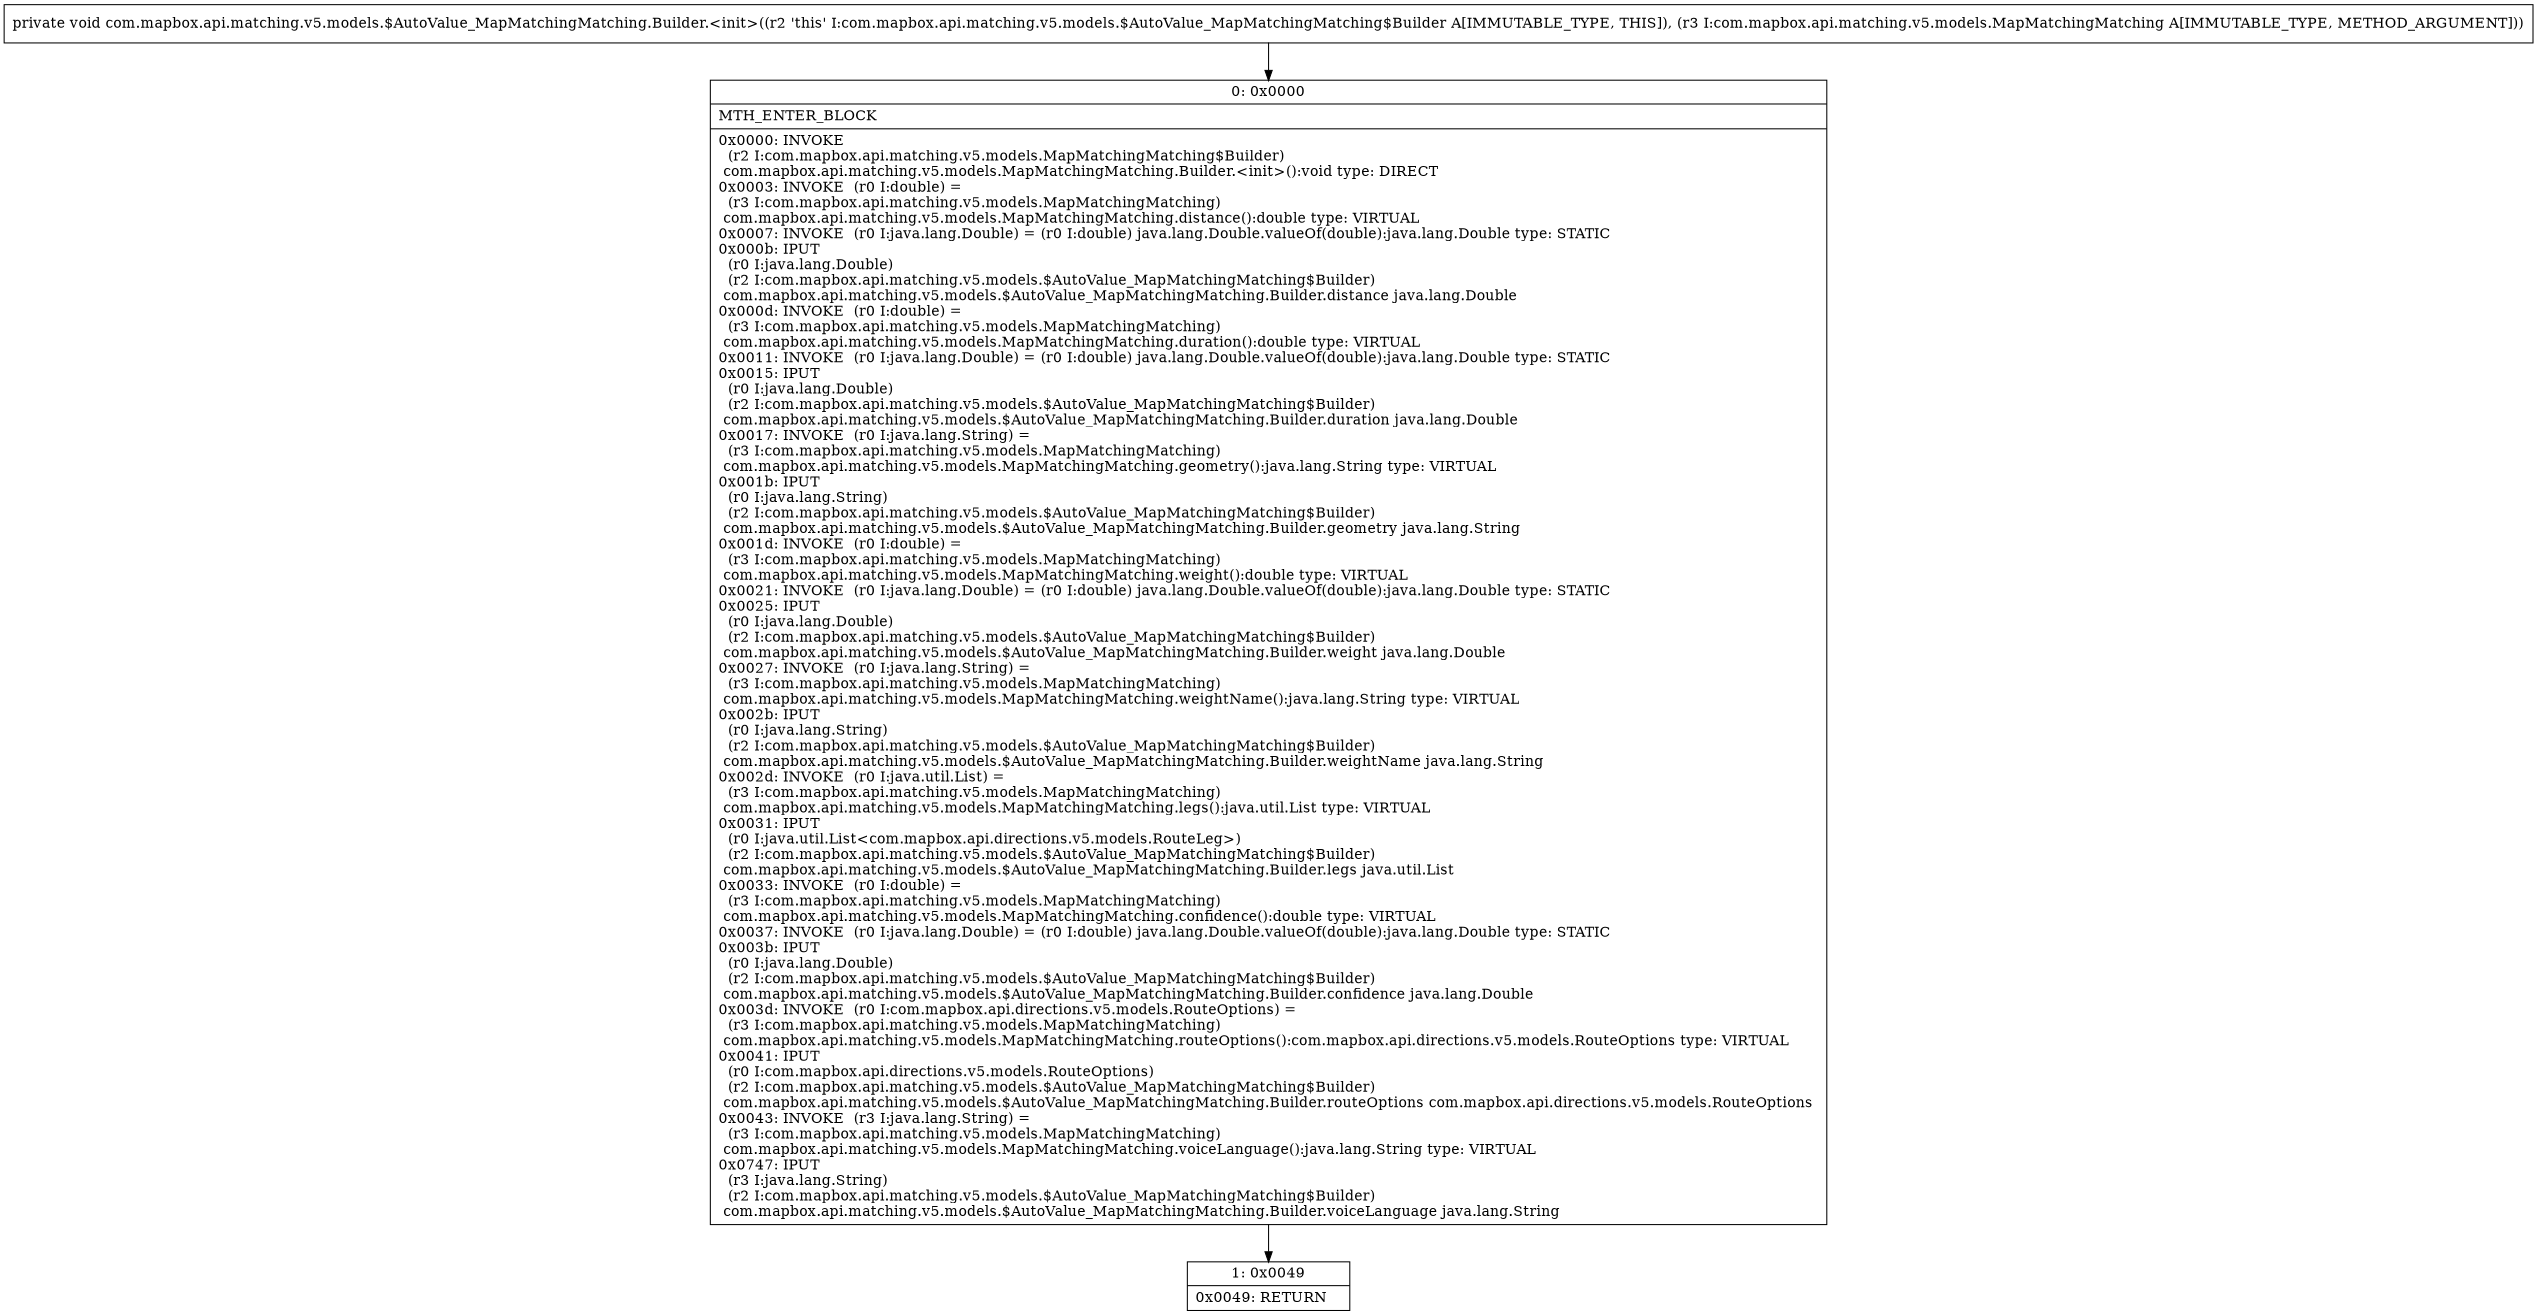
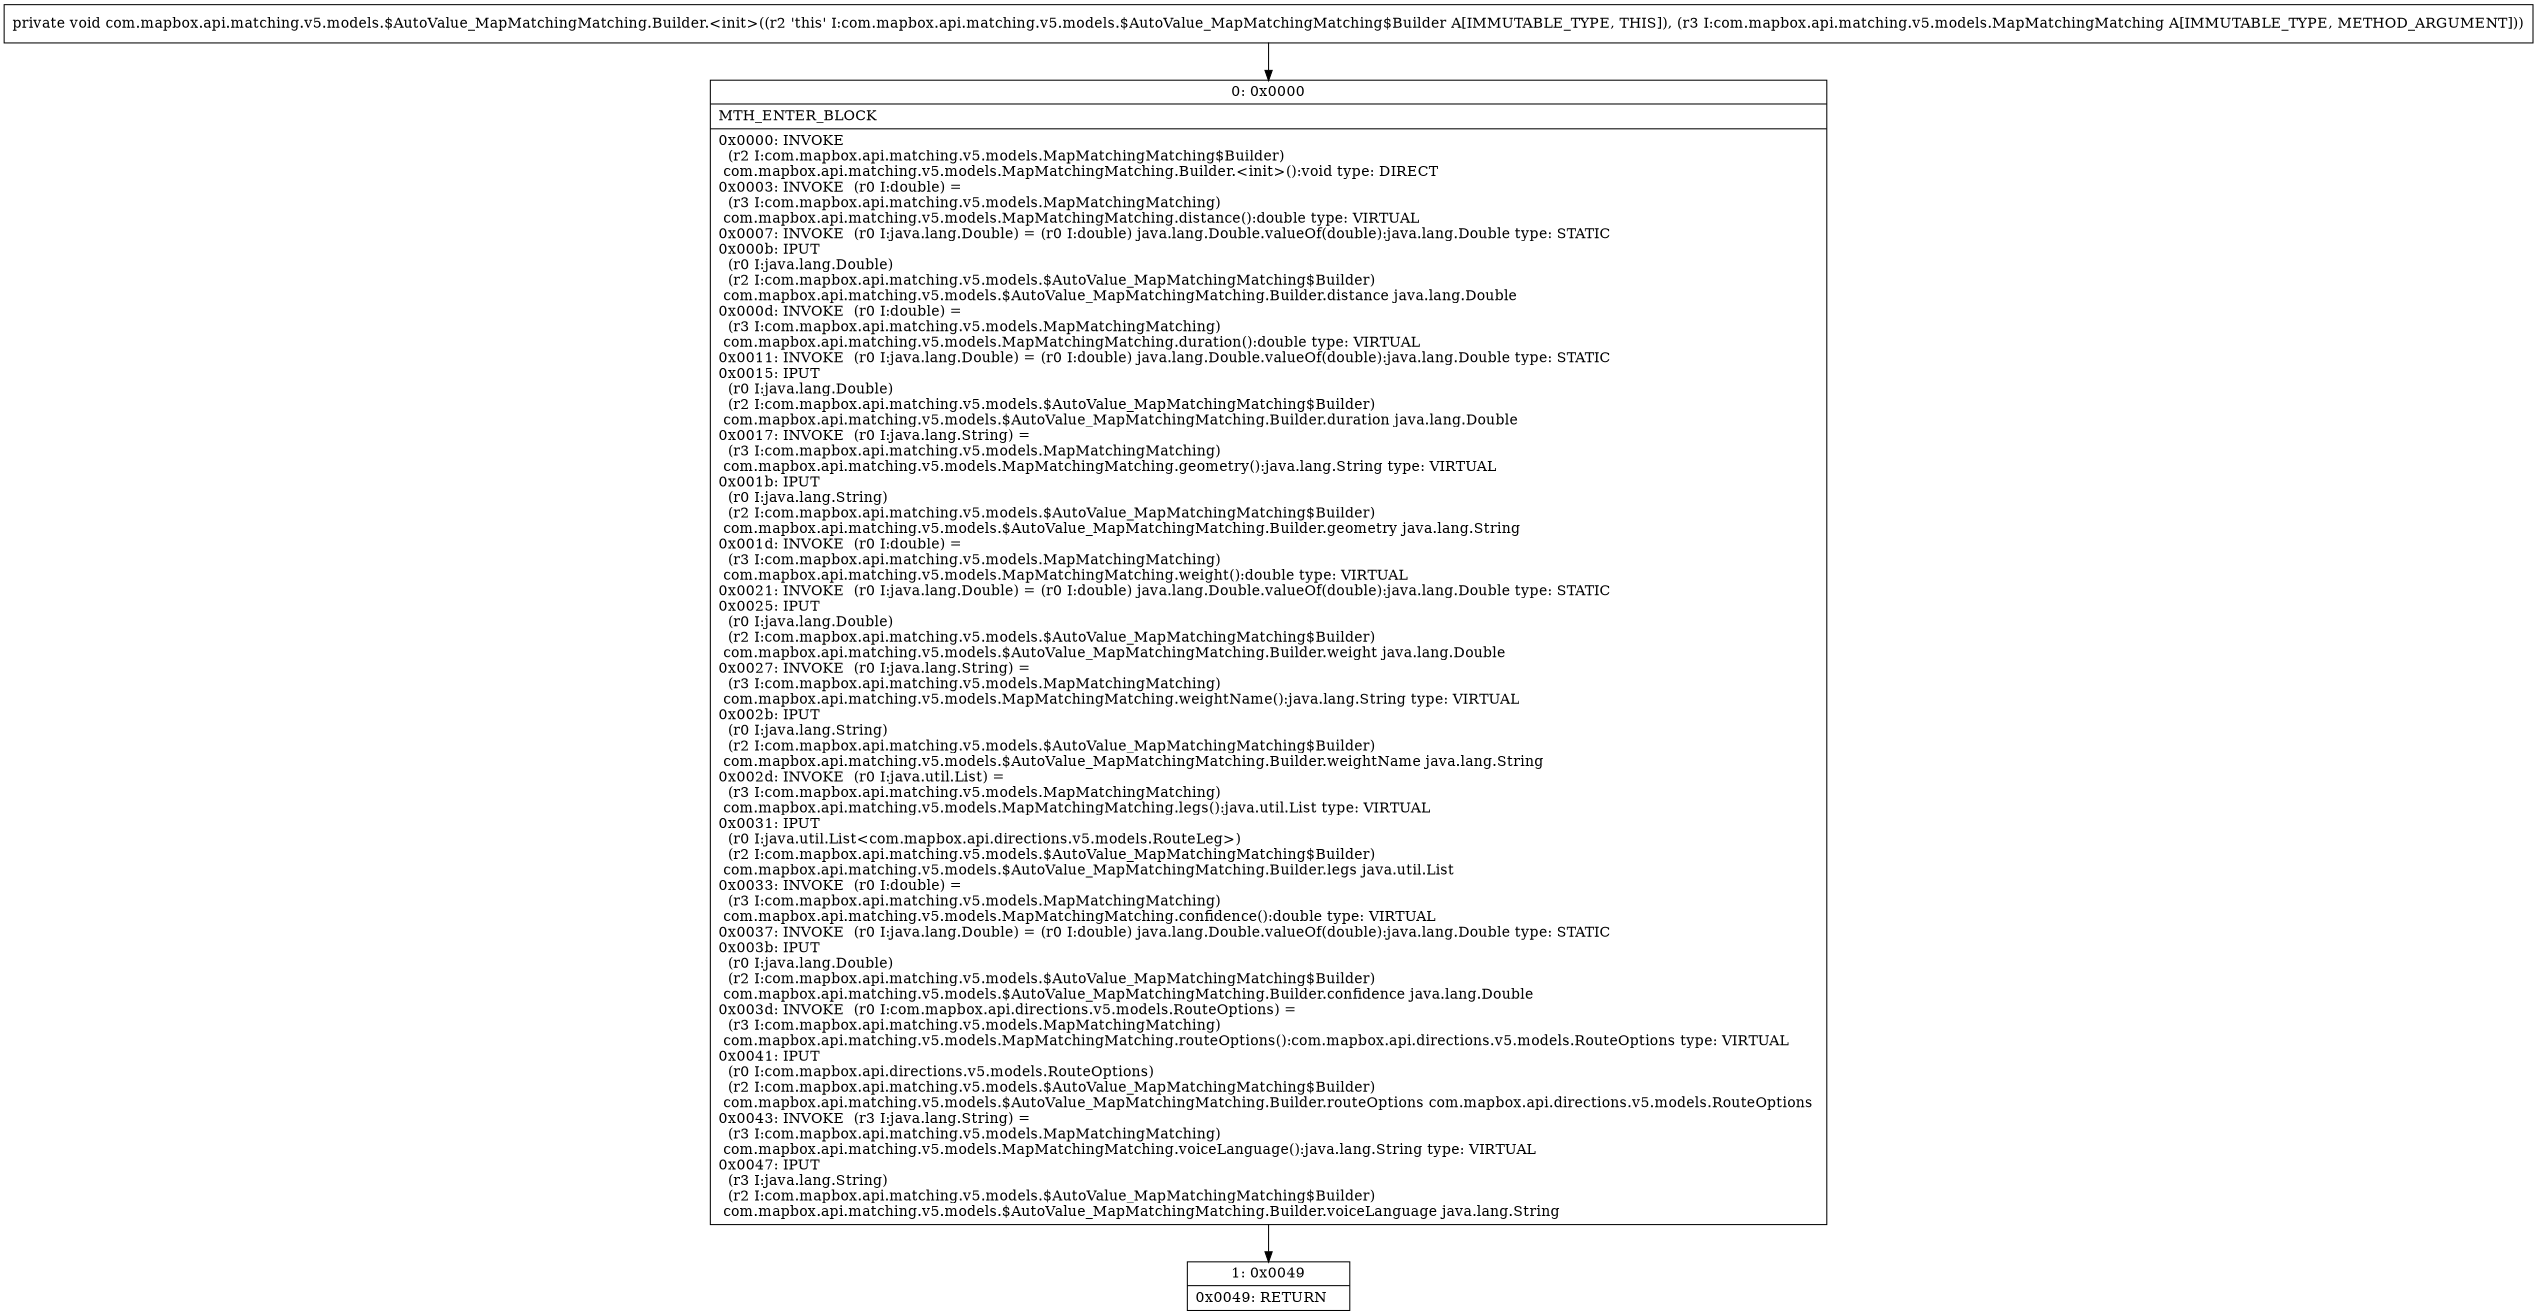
(774, 1165) -> (774, 1165)
